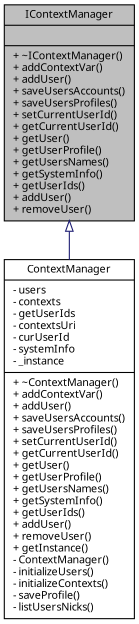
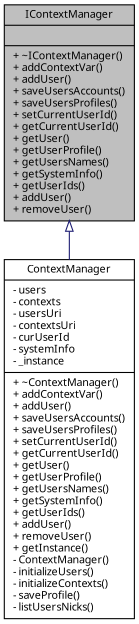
(44, 314) -> (38, 314)
